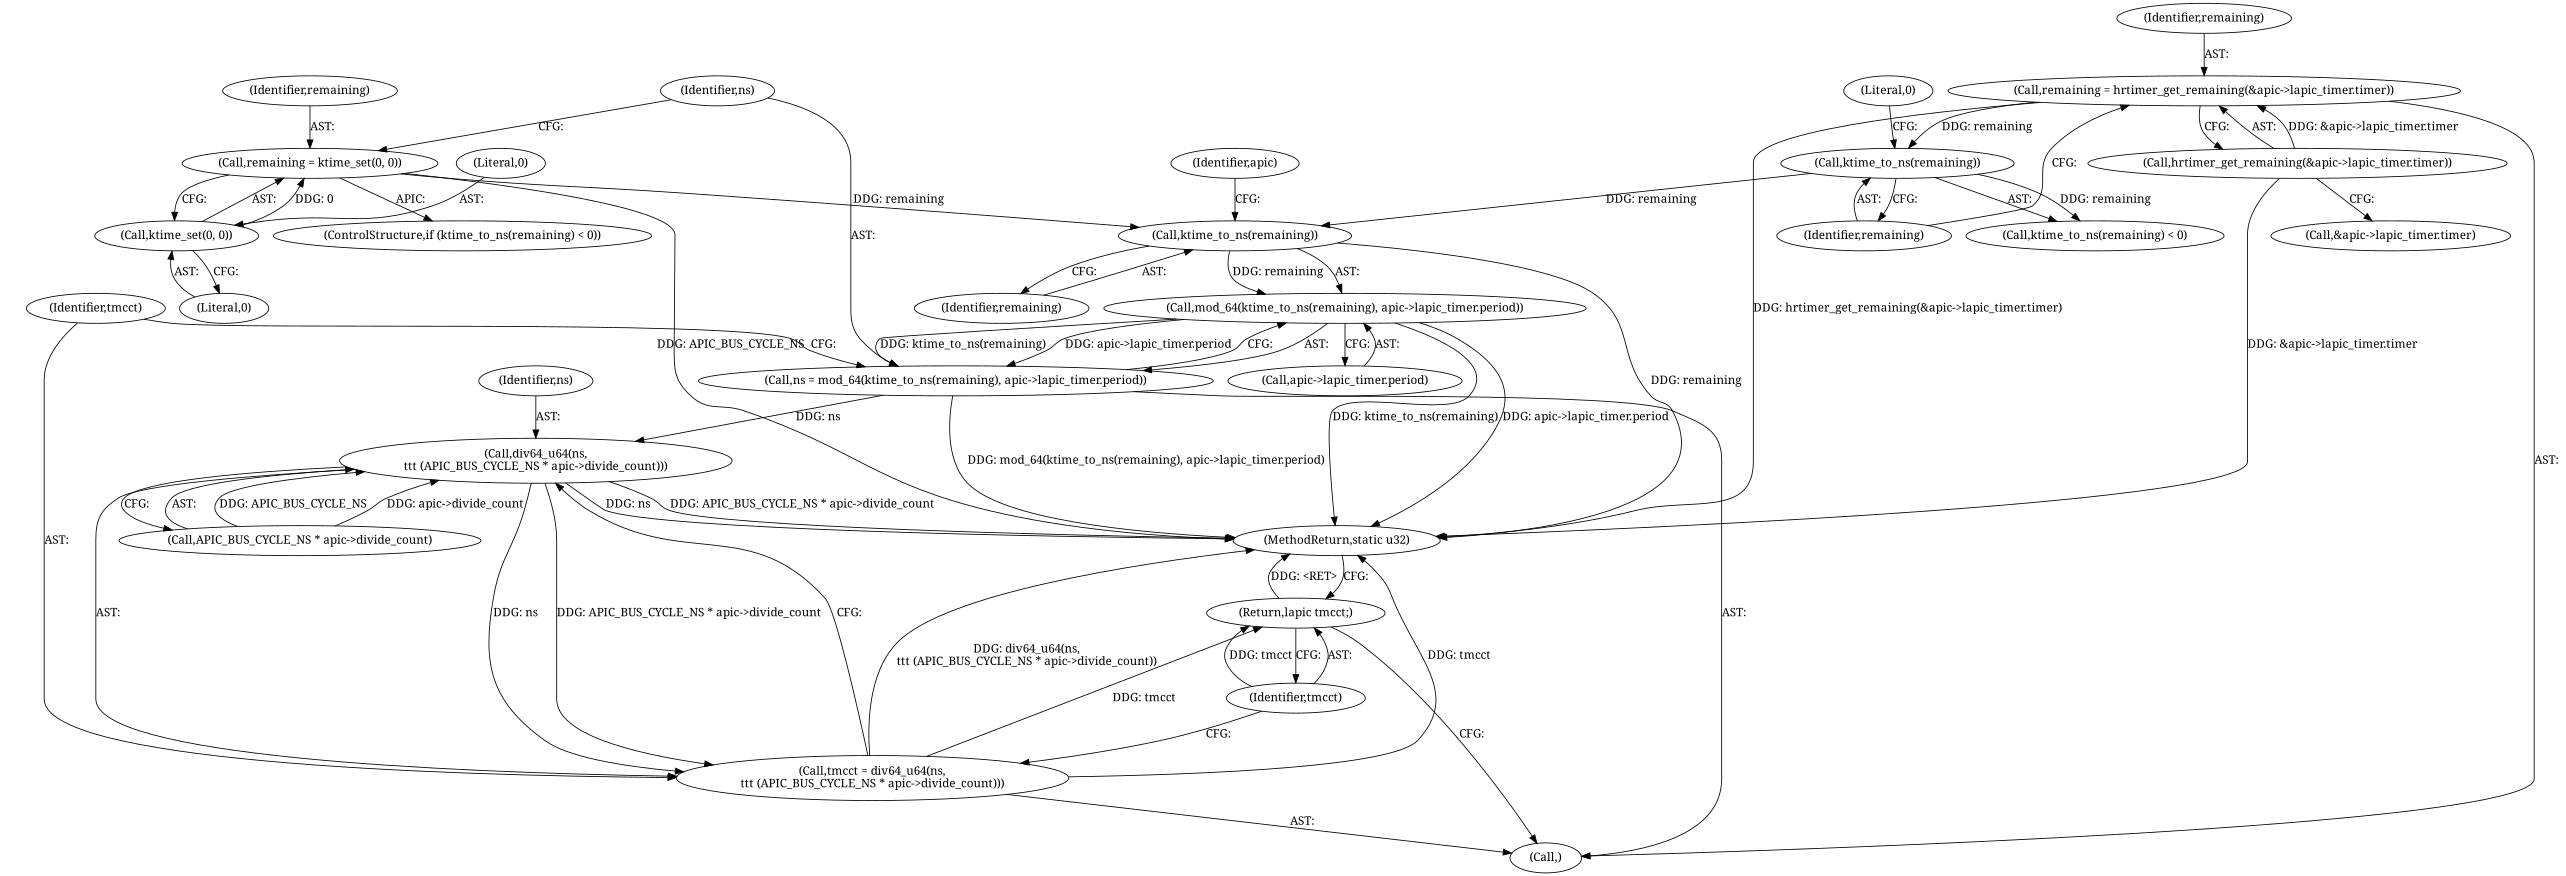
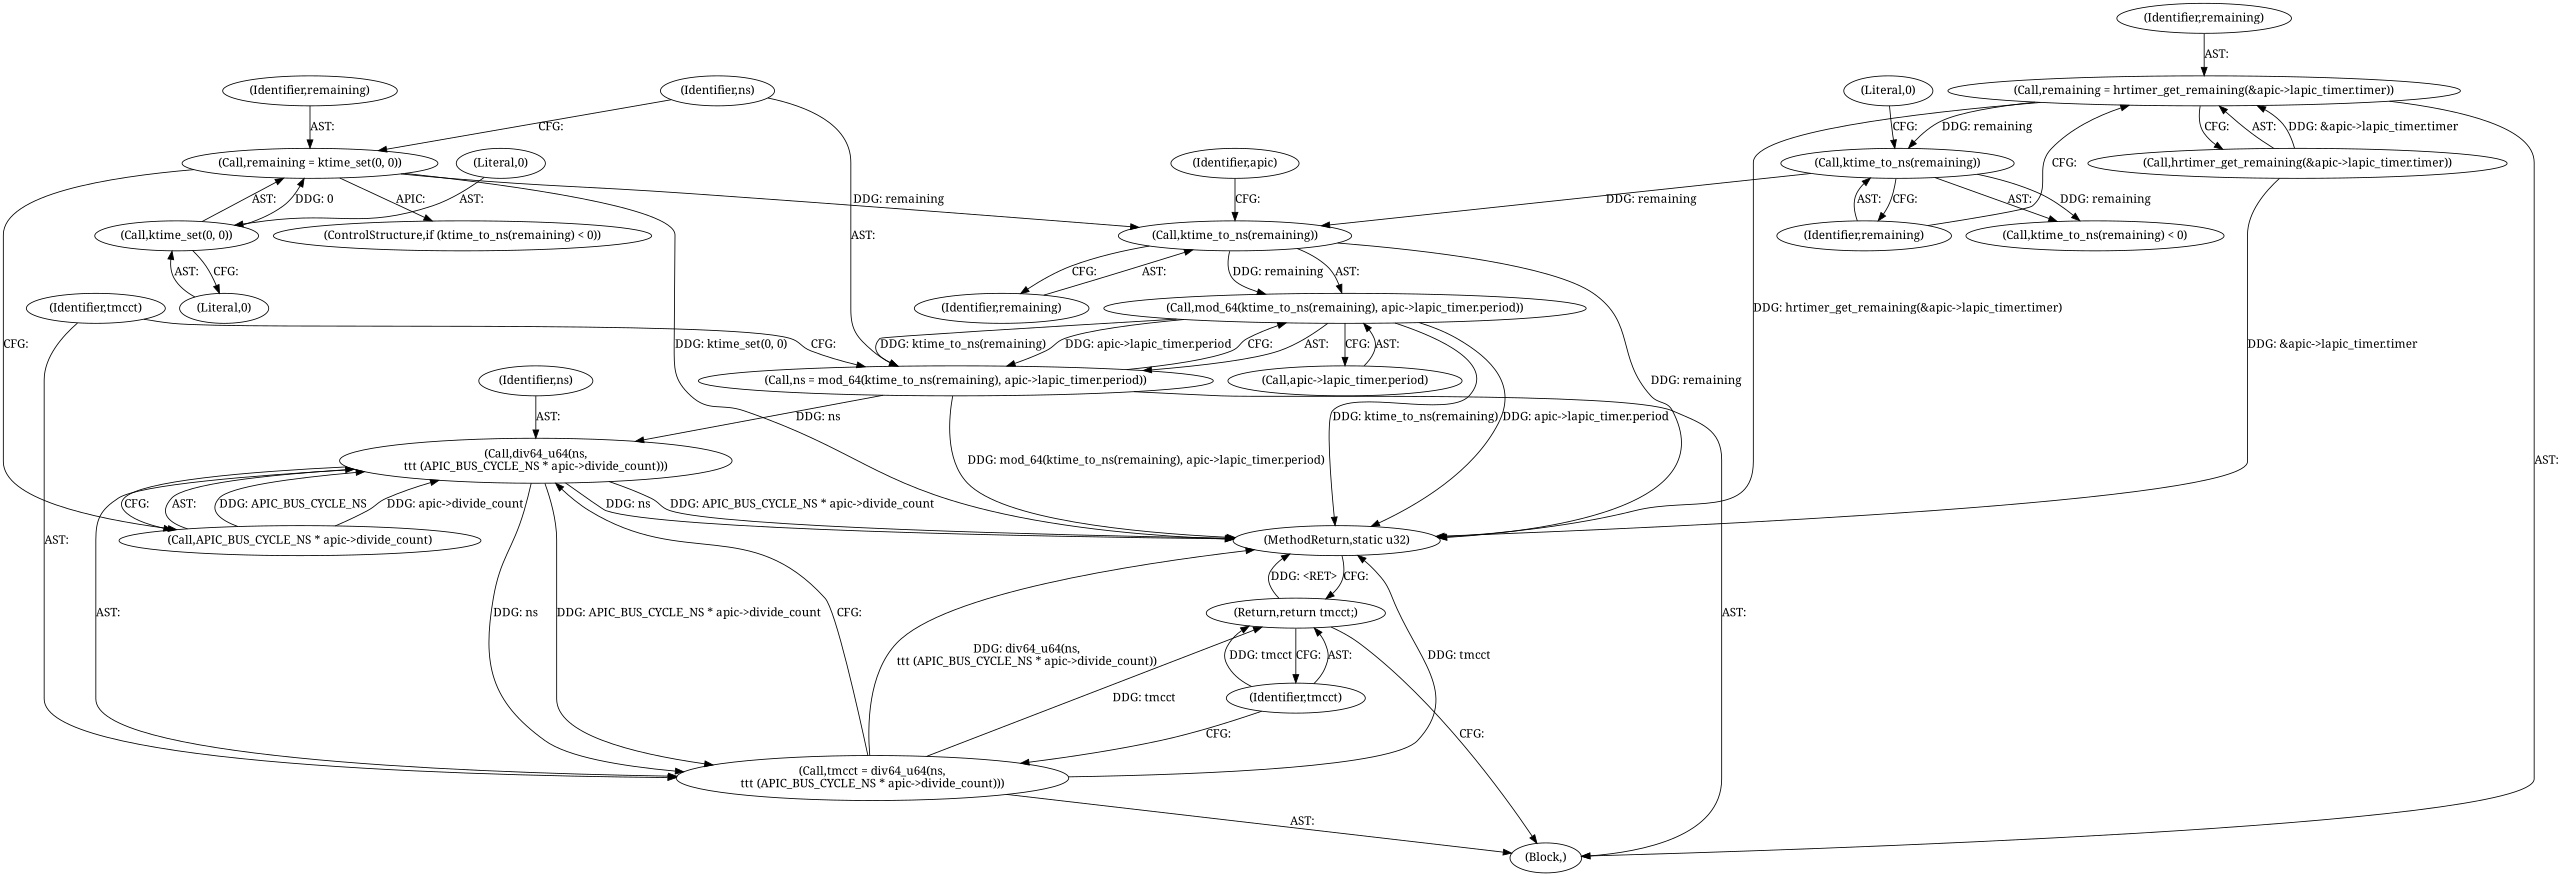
(194, 185) -> (3, 336)
(2391, 236) -> none
(731, 345) -> (731, 345)
(1296, 613) -> (1296, 613)
(1546, 858) -> (1546, 858)
